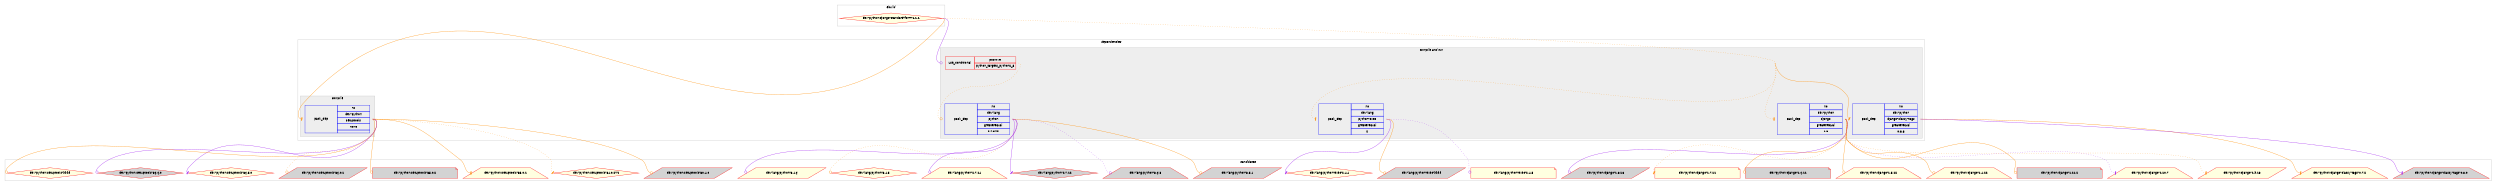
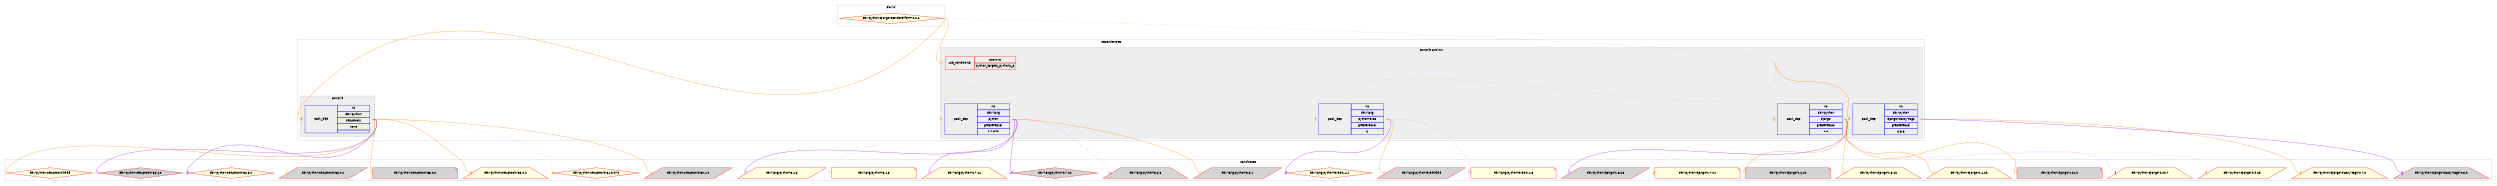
(944, 37) -> (944, 37)
(874, 173) -> (874, 173)
